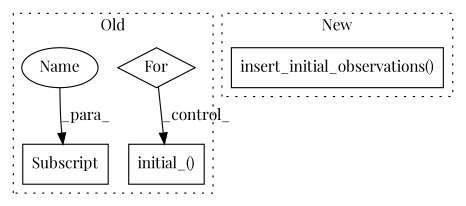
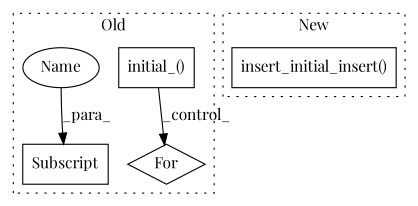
(337, 68) -> (314, 68)
(161, 110) -> (161, 111)
